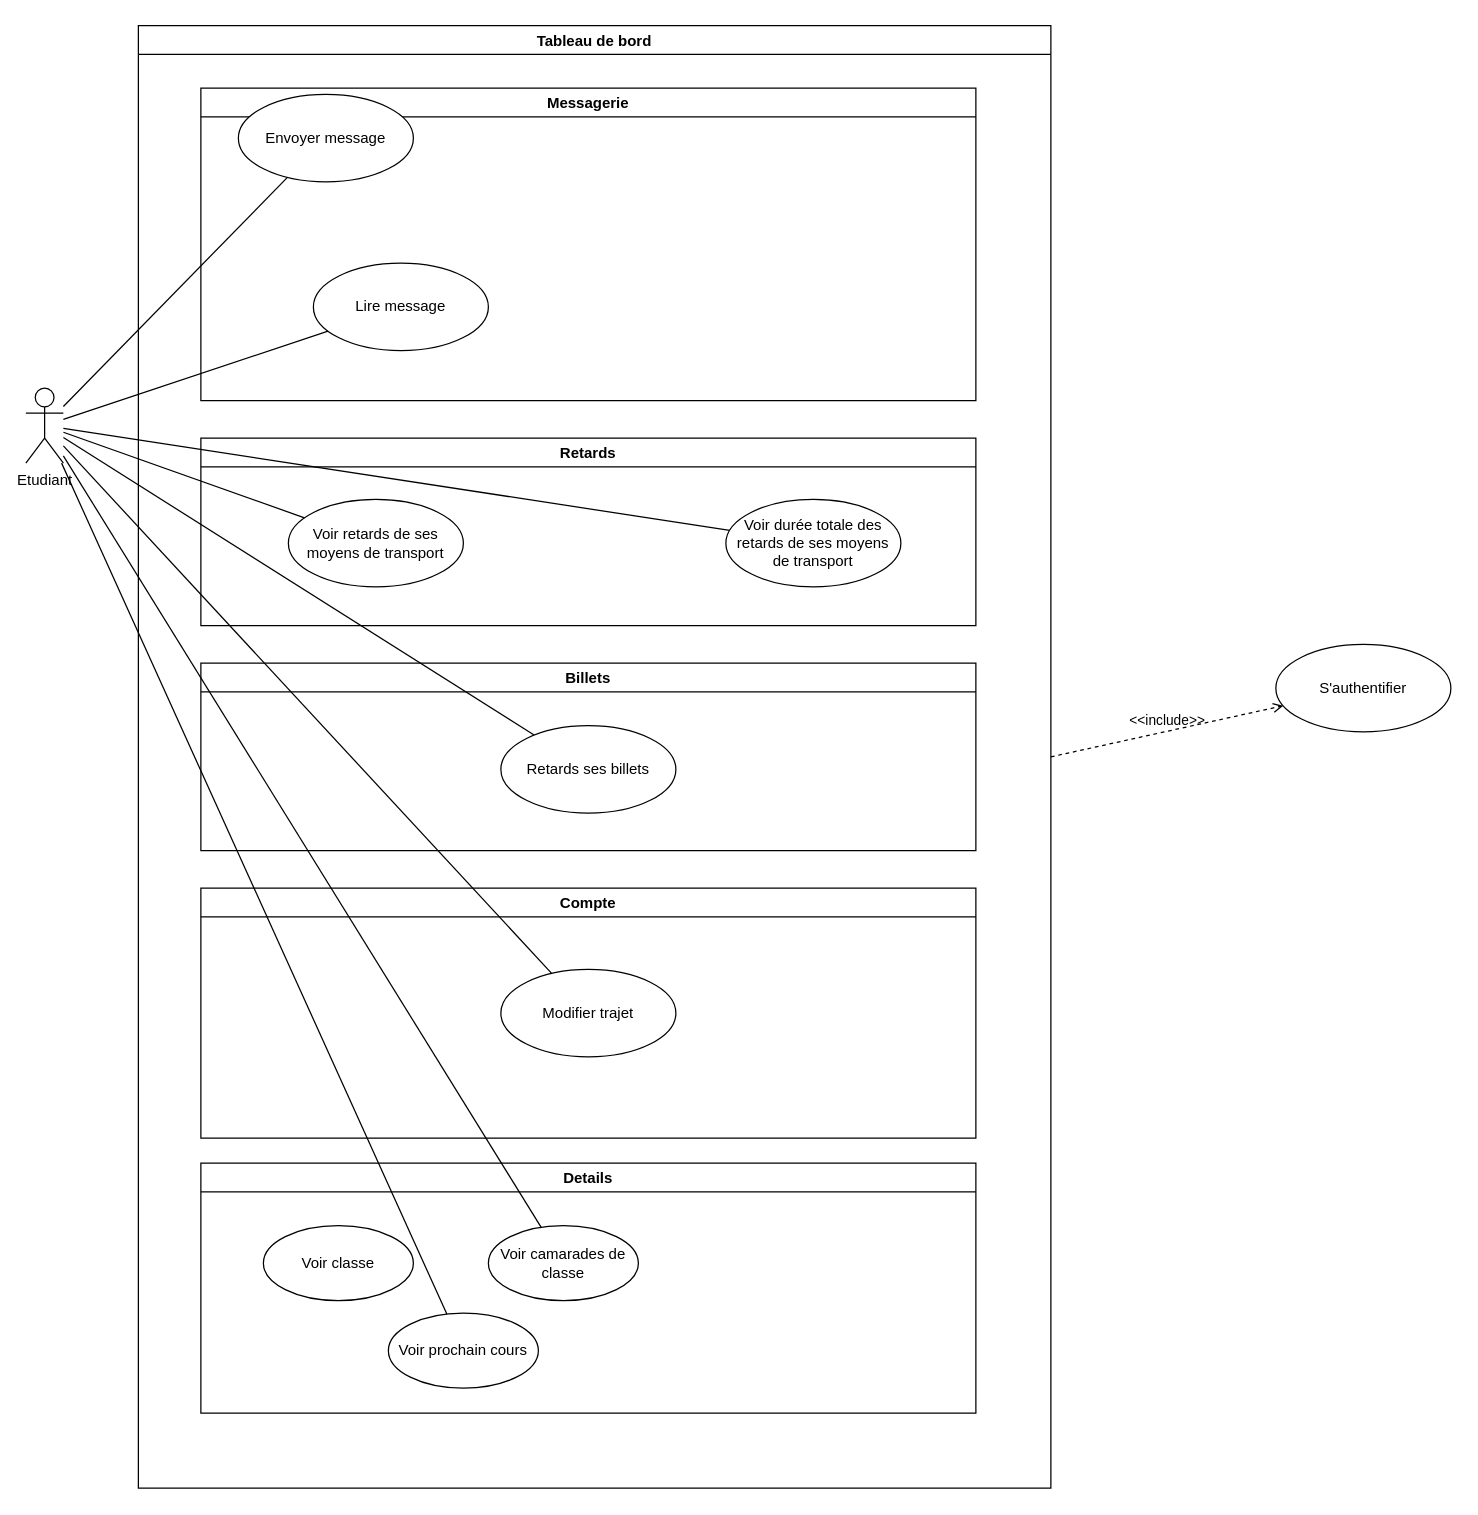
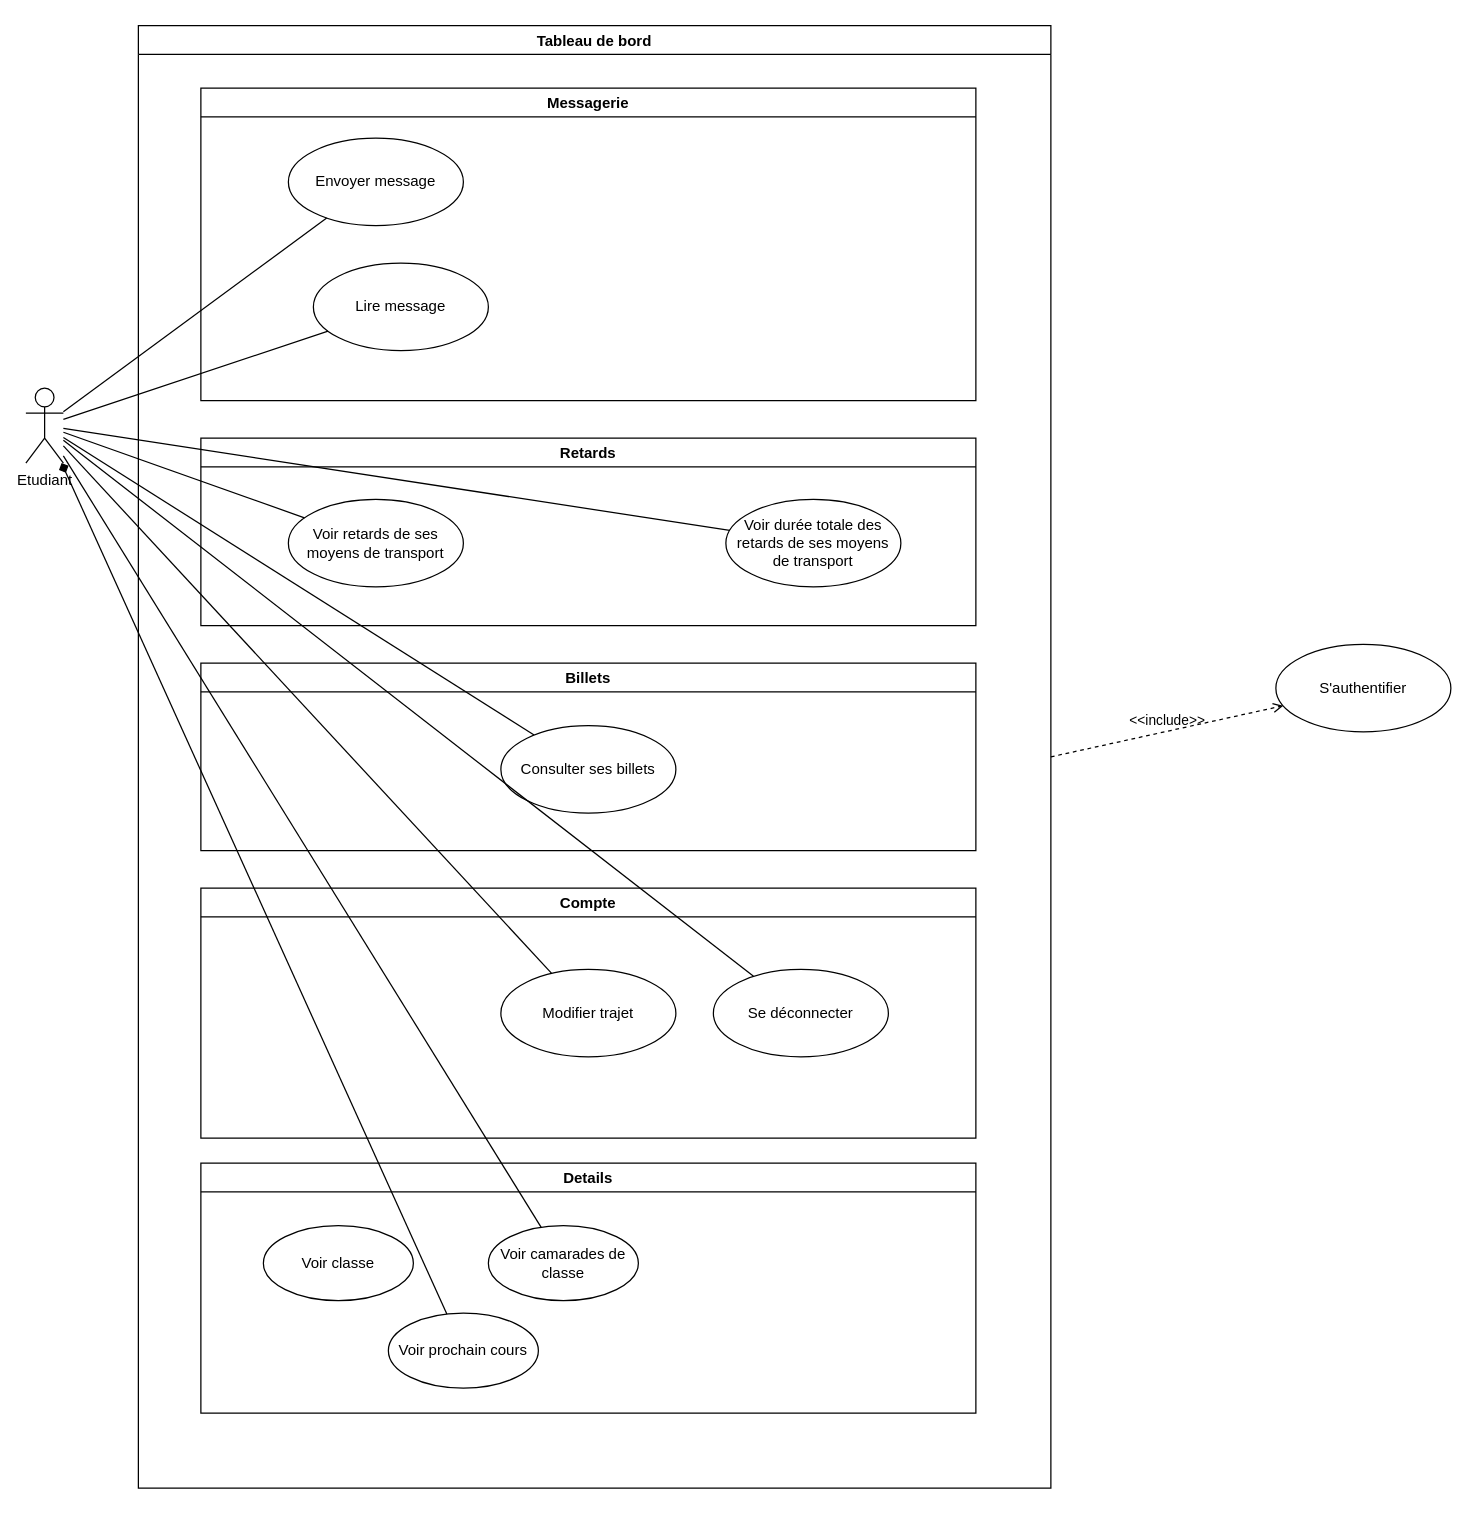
(326, 138) -> (376, 182)
(64, 470) -> (66, 473)
none -> (326, 644)
(588, 769) -> (588, 769)
none -> (801, 1013)
